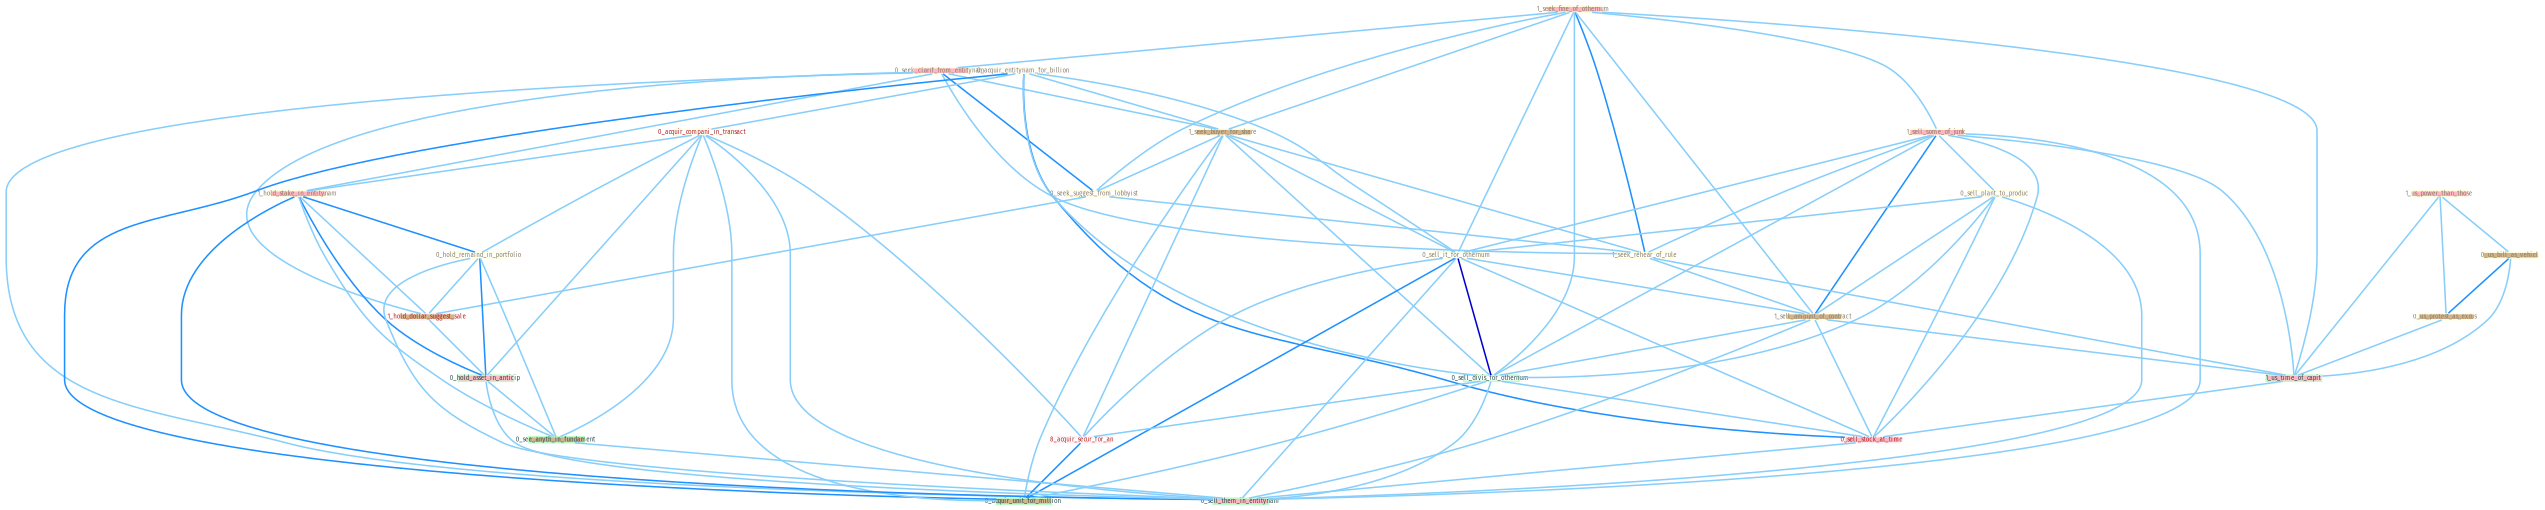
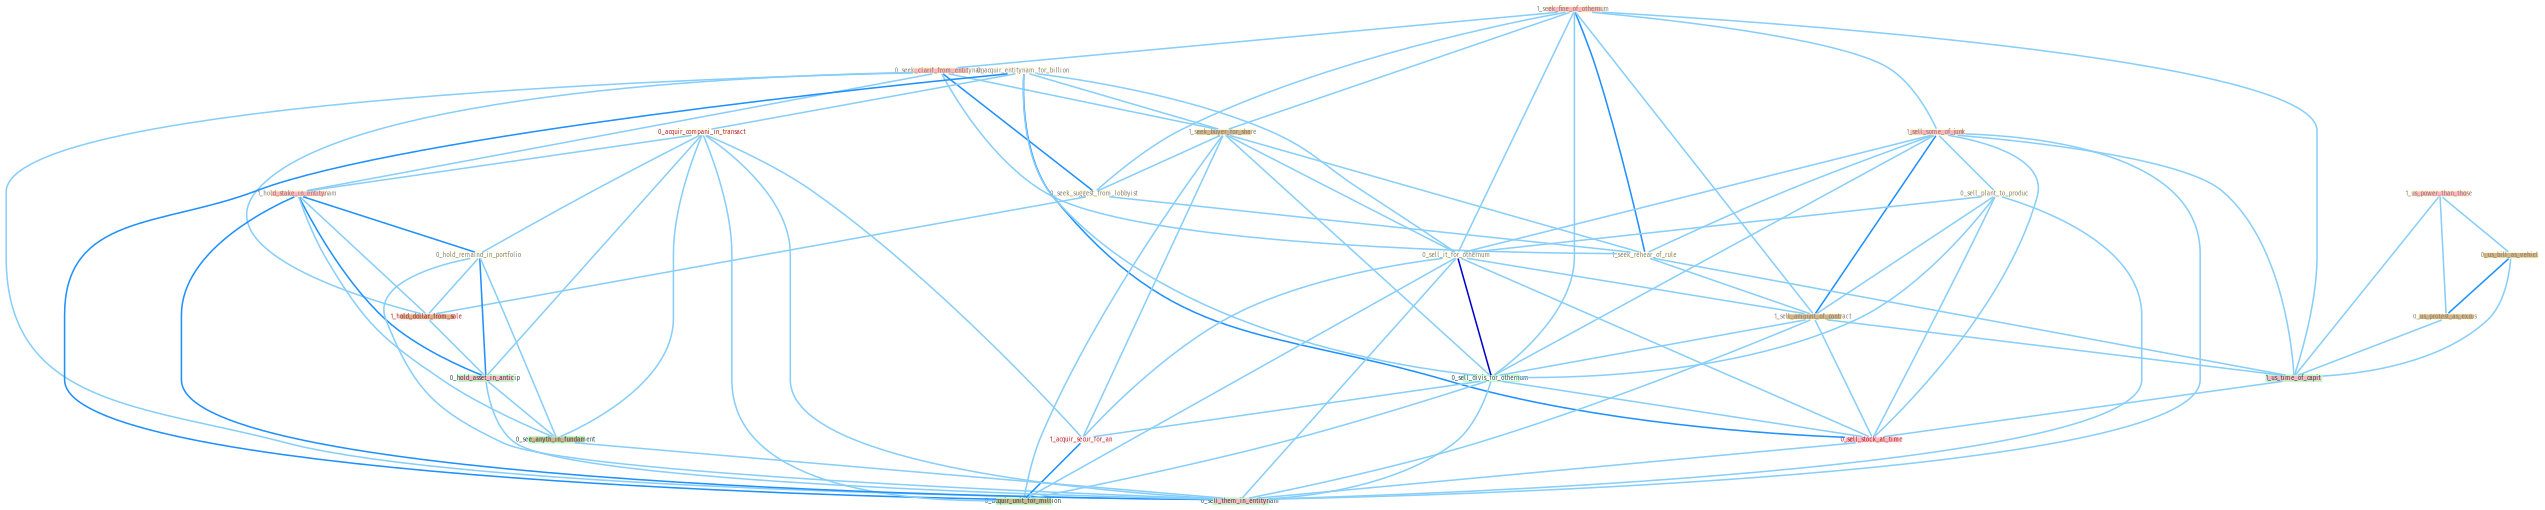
(427, 317) -> (427, 317)
(1241, 378) -> (1241, 378)
(1082, 440) -> (1082, 440)
